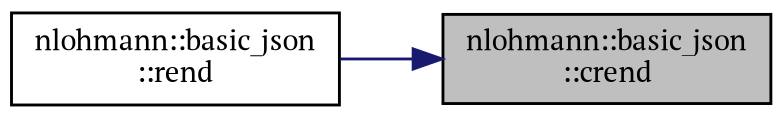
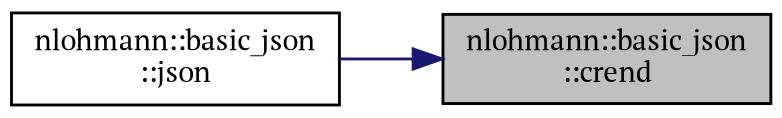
(175, 59) -> (175, 59)
